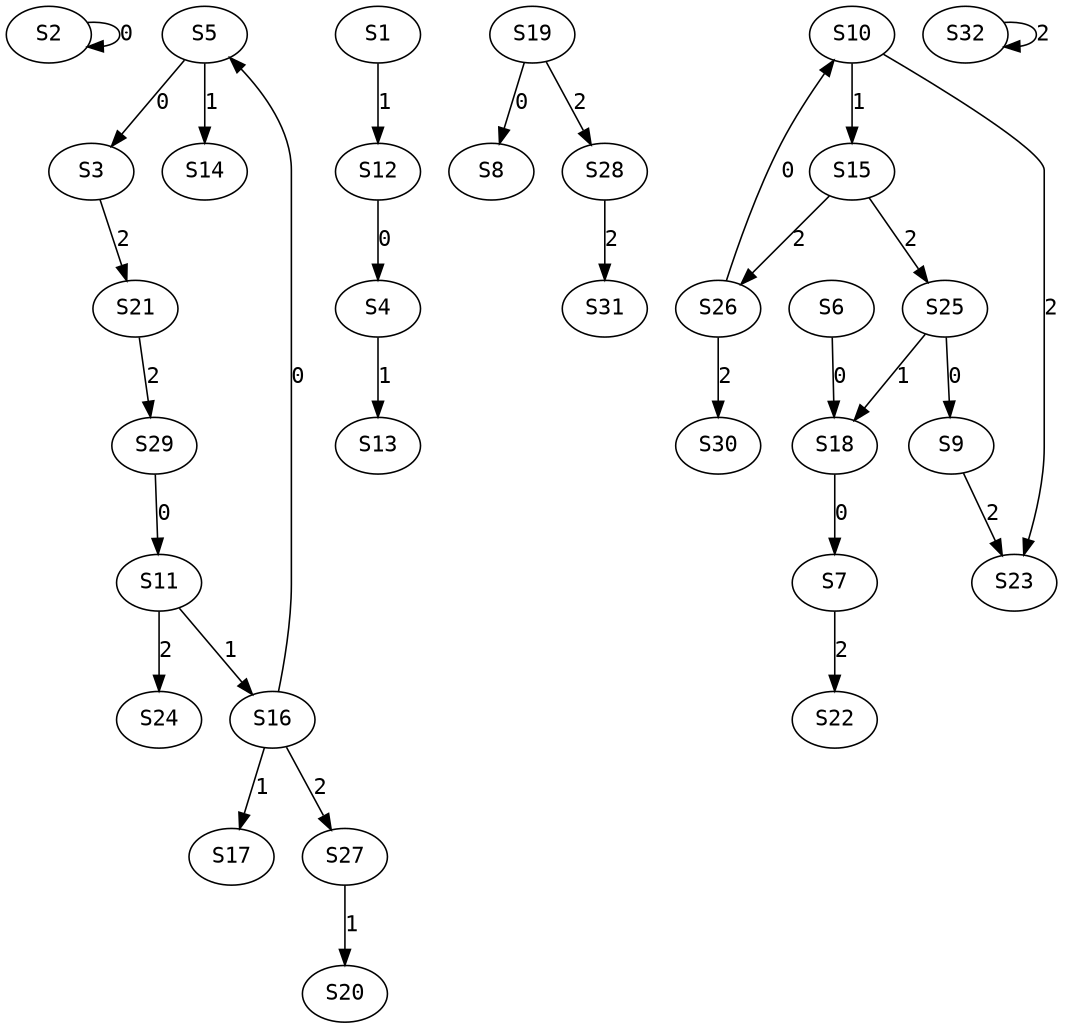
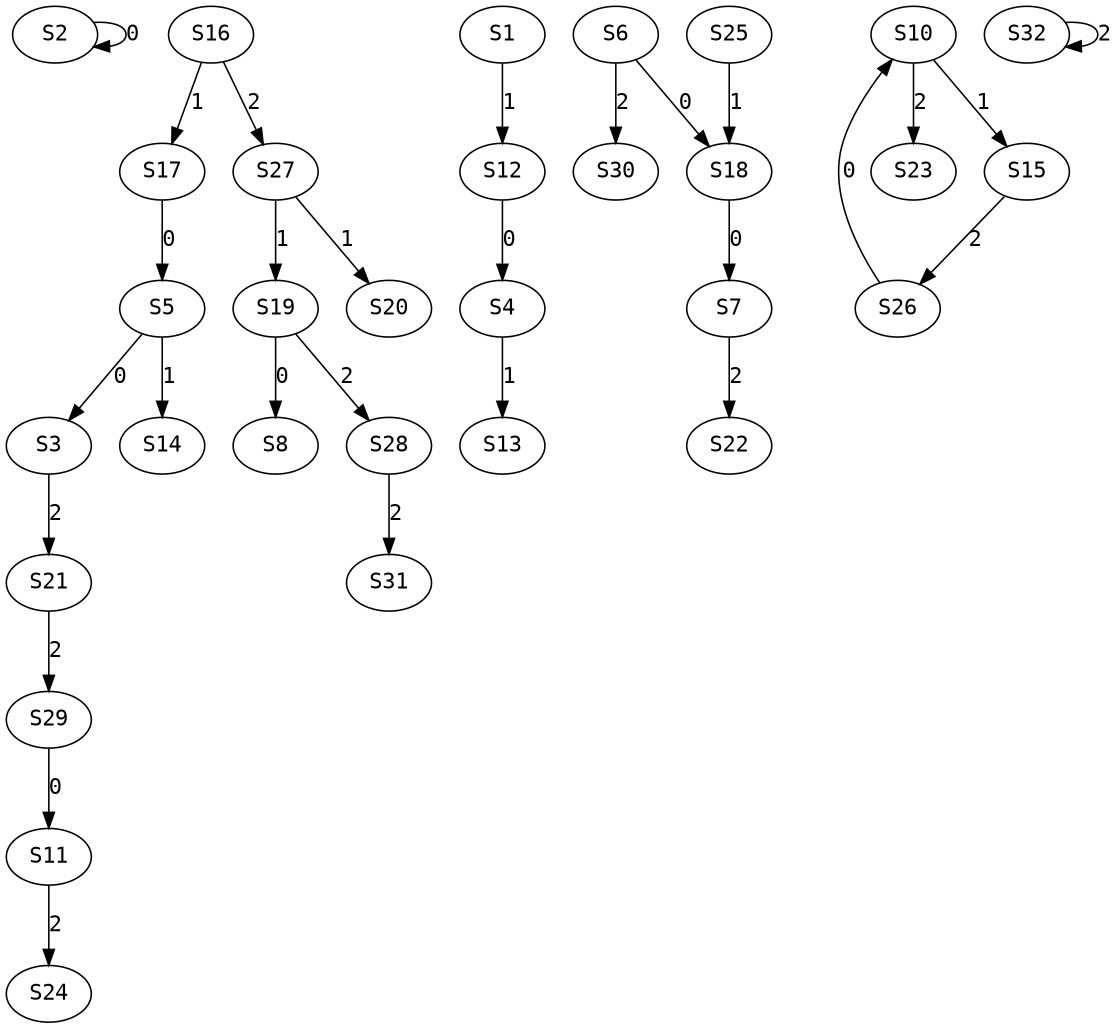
none -> (276, 232)
(894, 233) -> none
(718, 369) -> (616, 95)
(291, 374) -> (162, 232)
(951, 446) -> none
(211, 645) -> none
